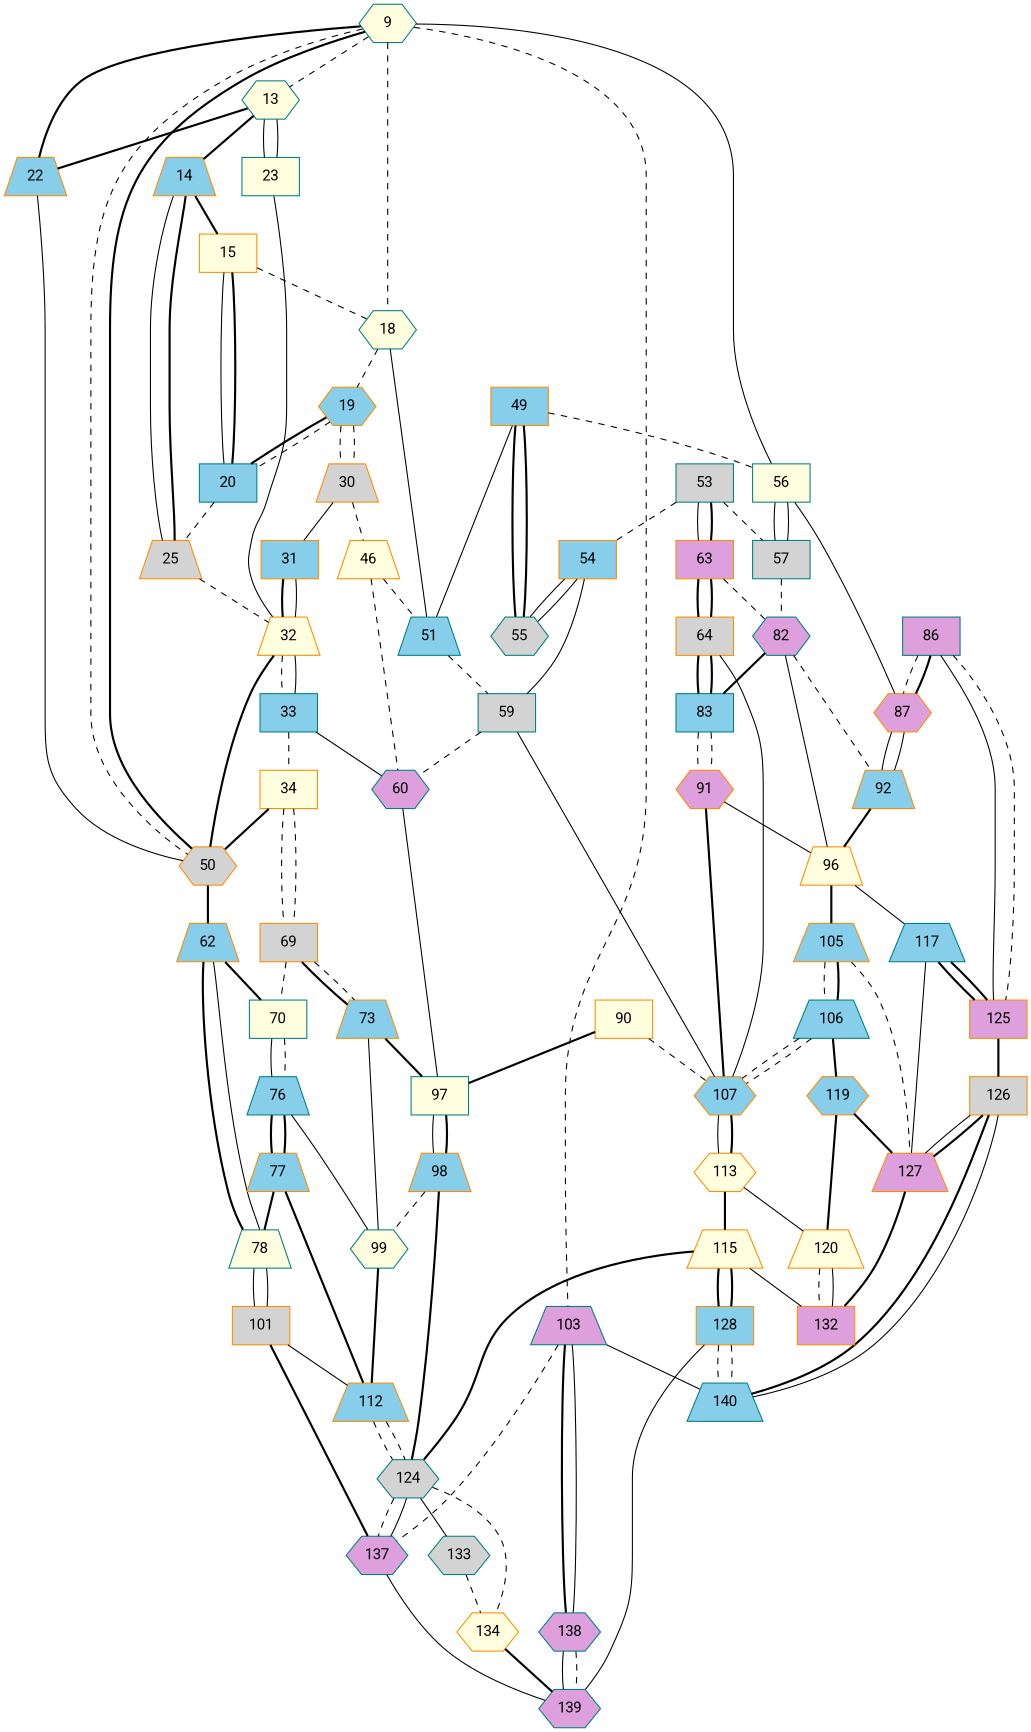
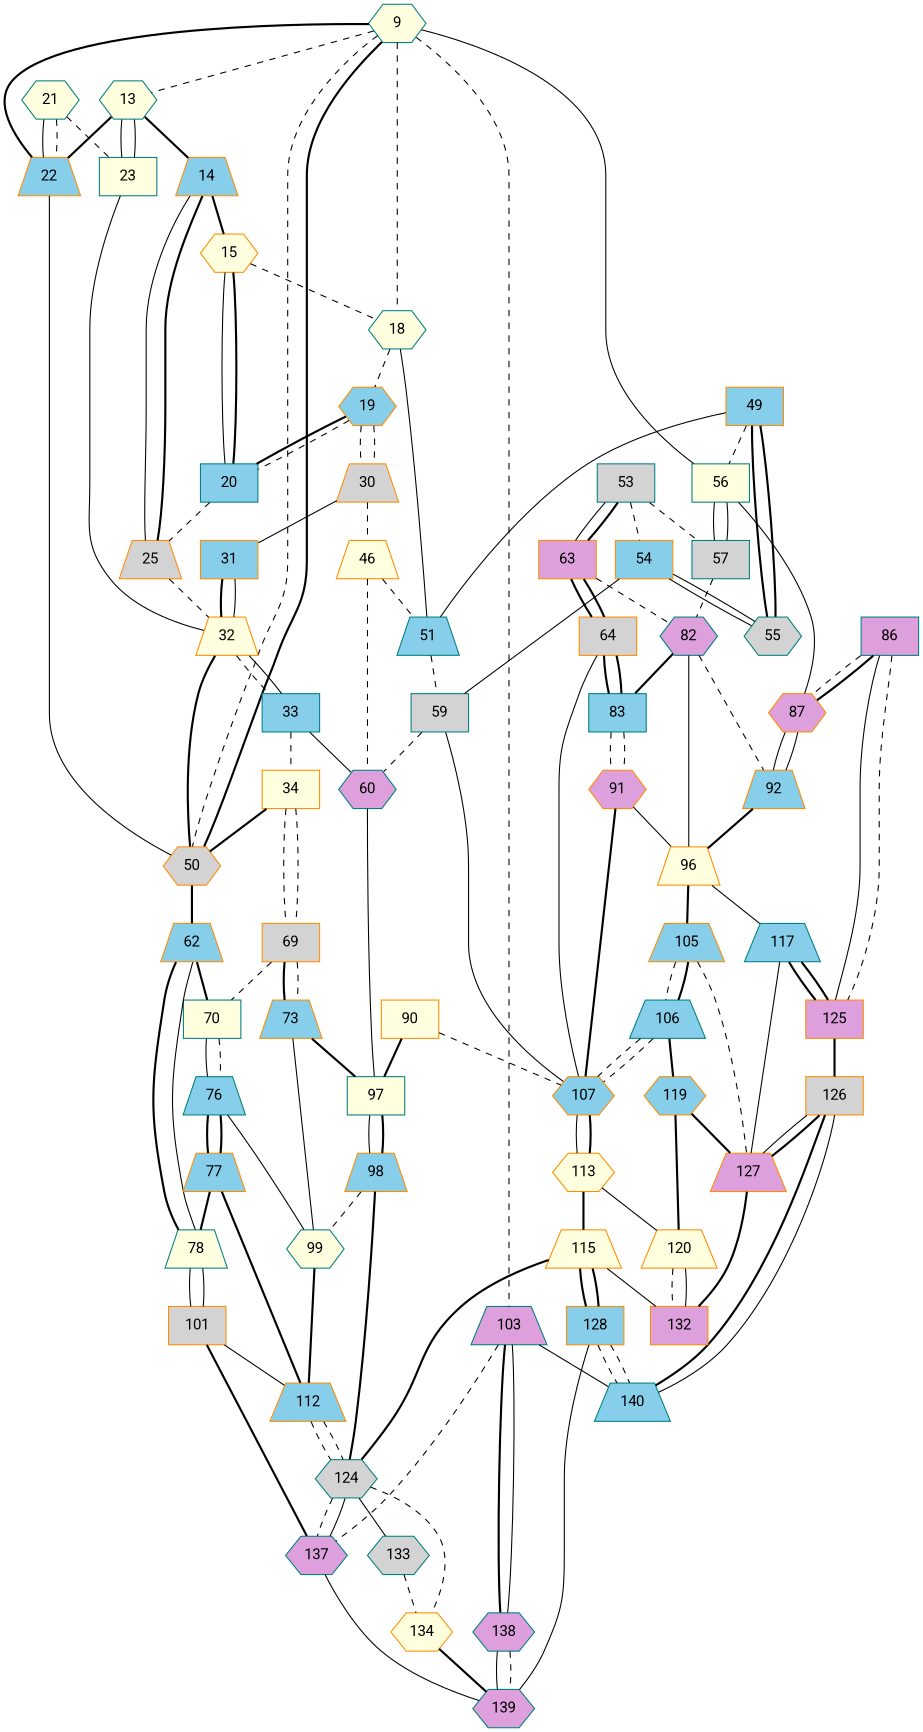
none -> (50, 100)
(228, 253) -> (229, 253)
